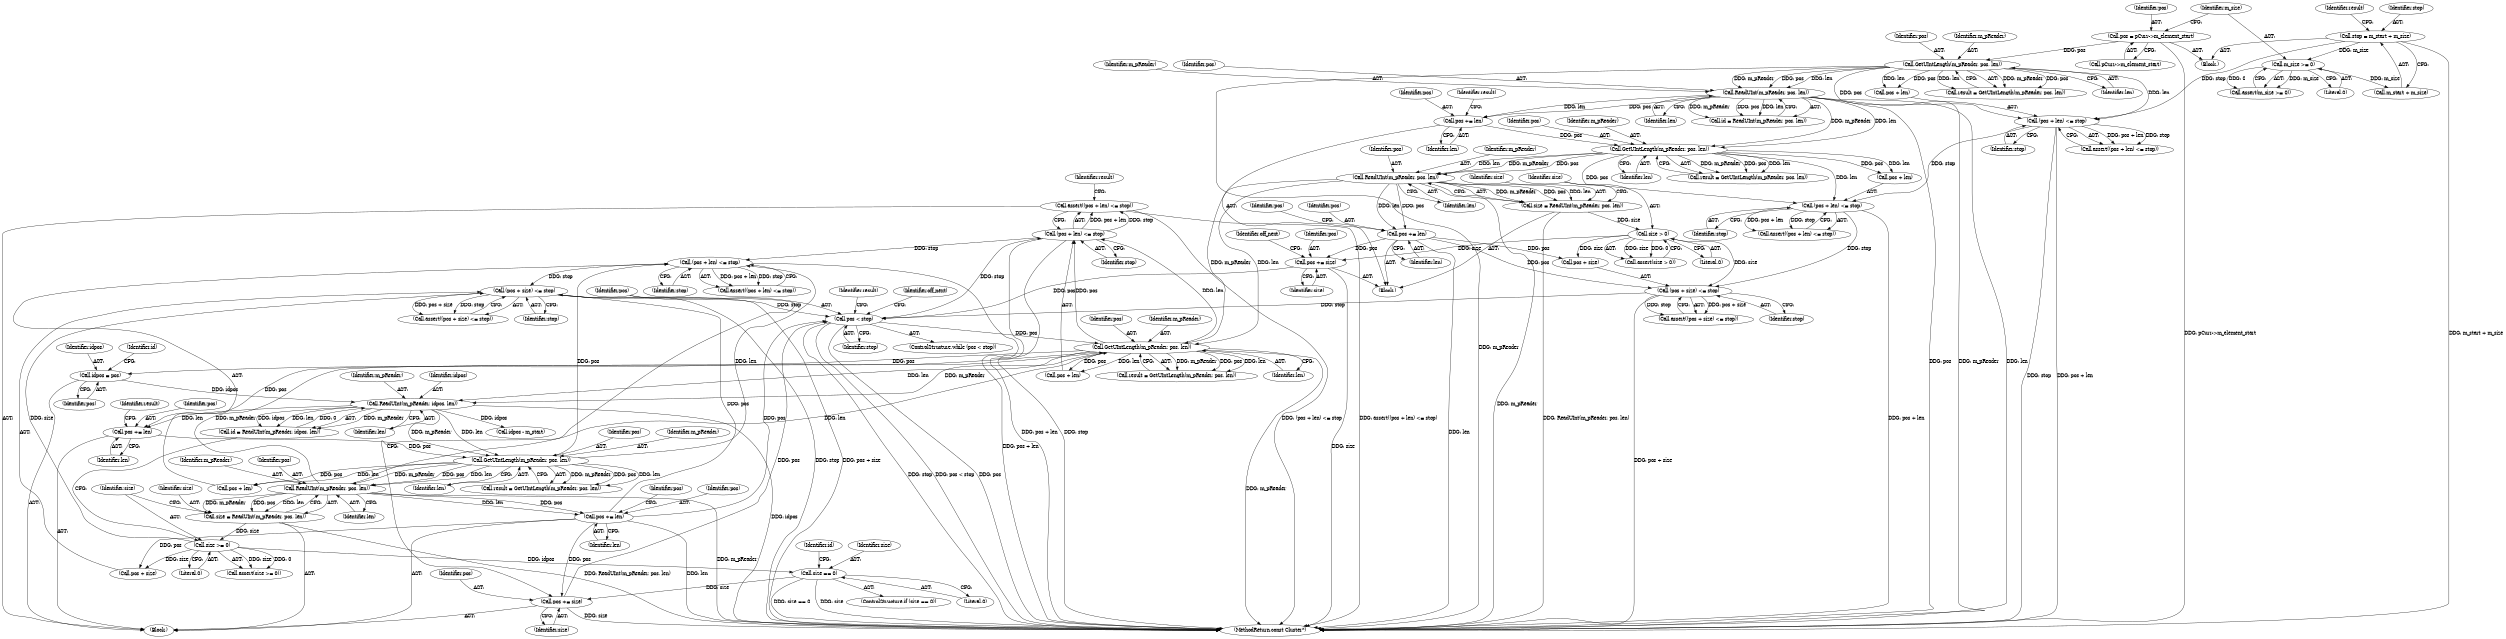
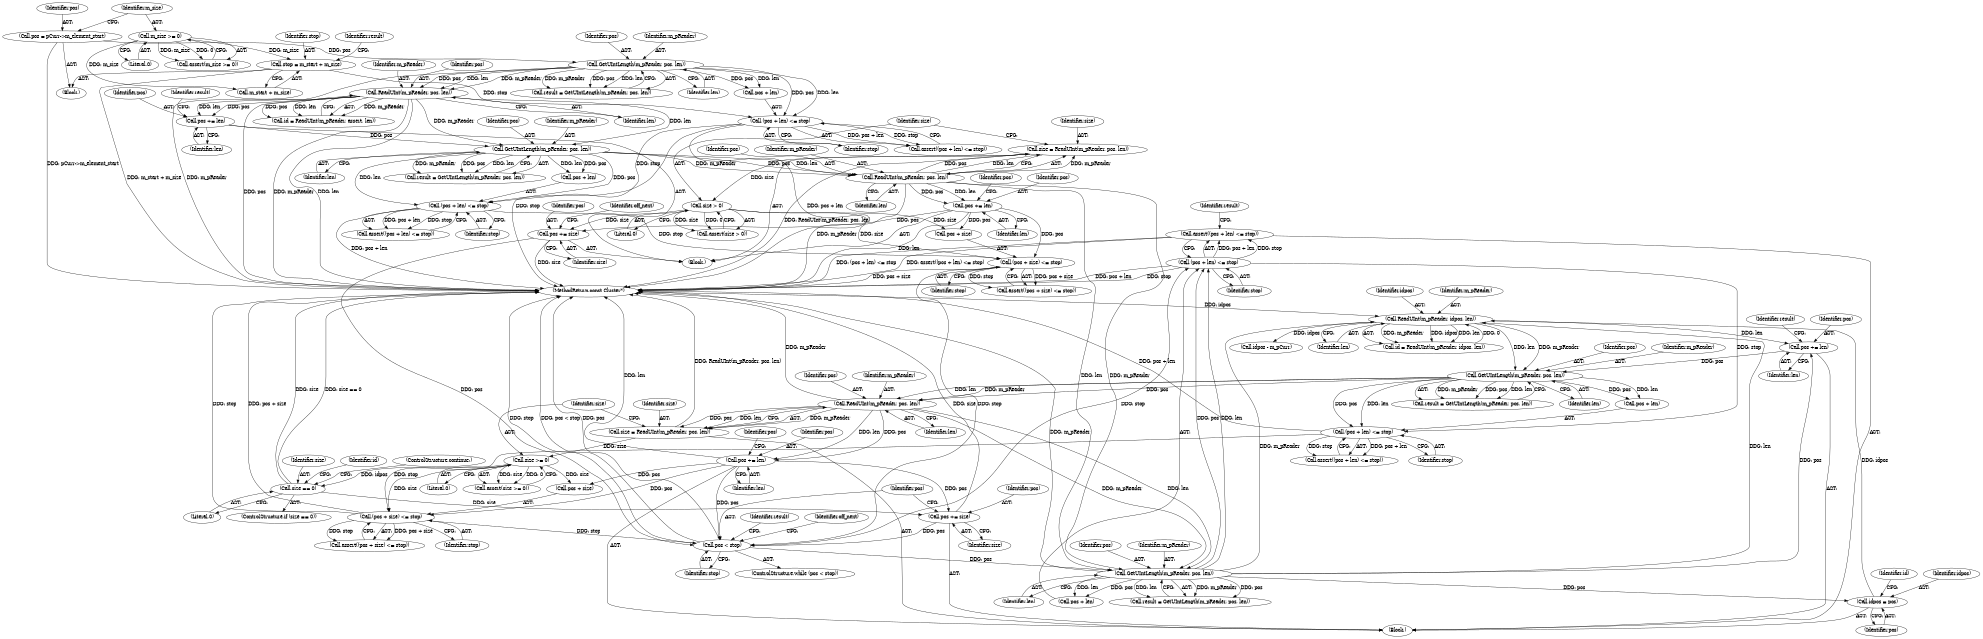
(2335, 51) -> (238, 46)
(2125, 65) -> none
(1758, 122) -> (324, 122)
(521, 433) -> (1266, 348)
none -> (439, 461)
(85, 474) -> (541, 480)
(737, 598) -> (1007, 300)
